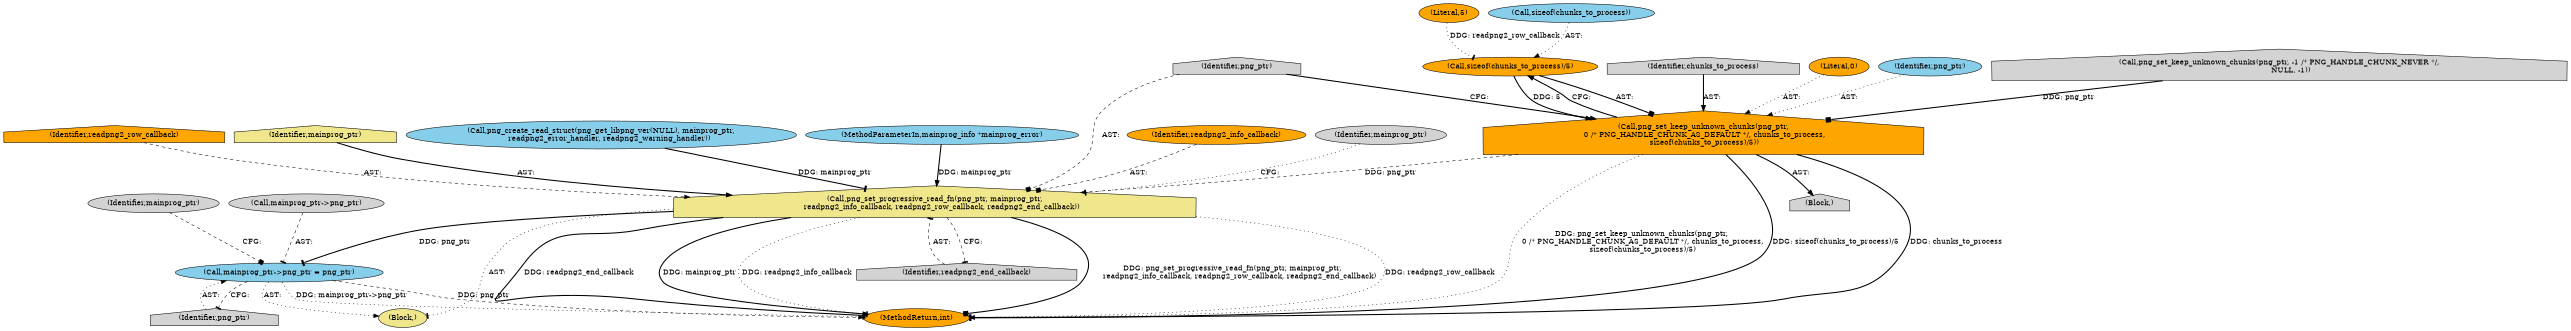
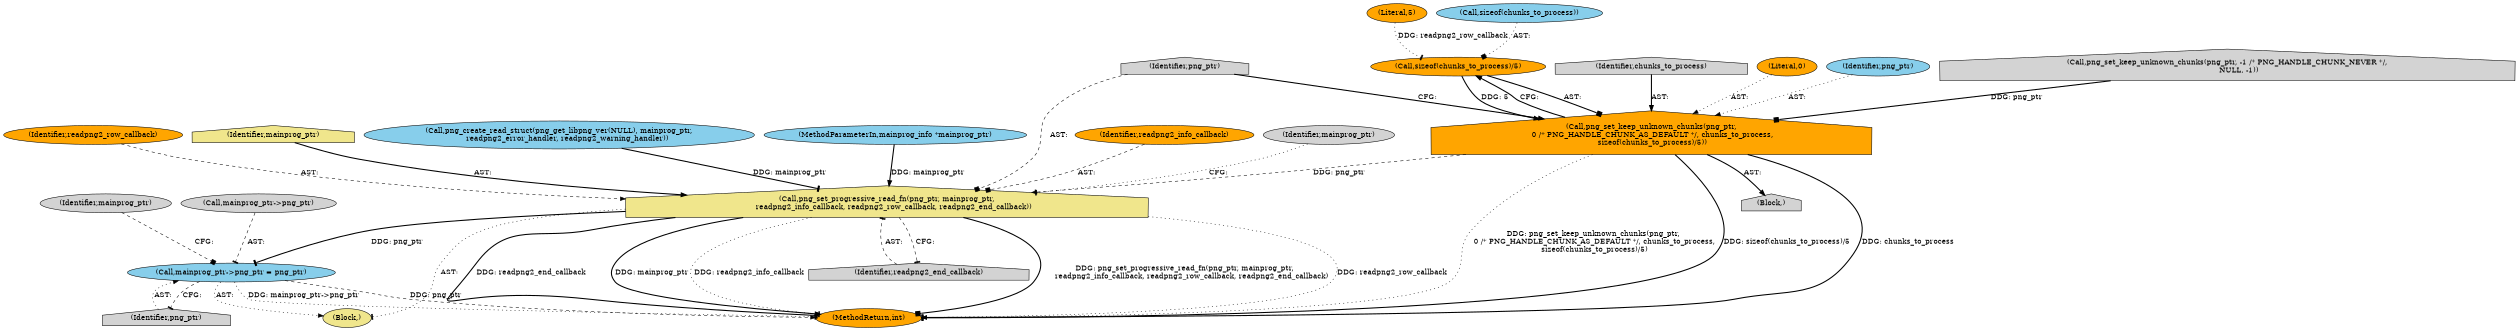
(1558, 42) -> (1506, 42)
(114, 135) -> (93, 135)
(942, 135) -> (895, 135)
